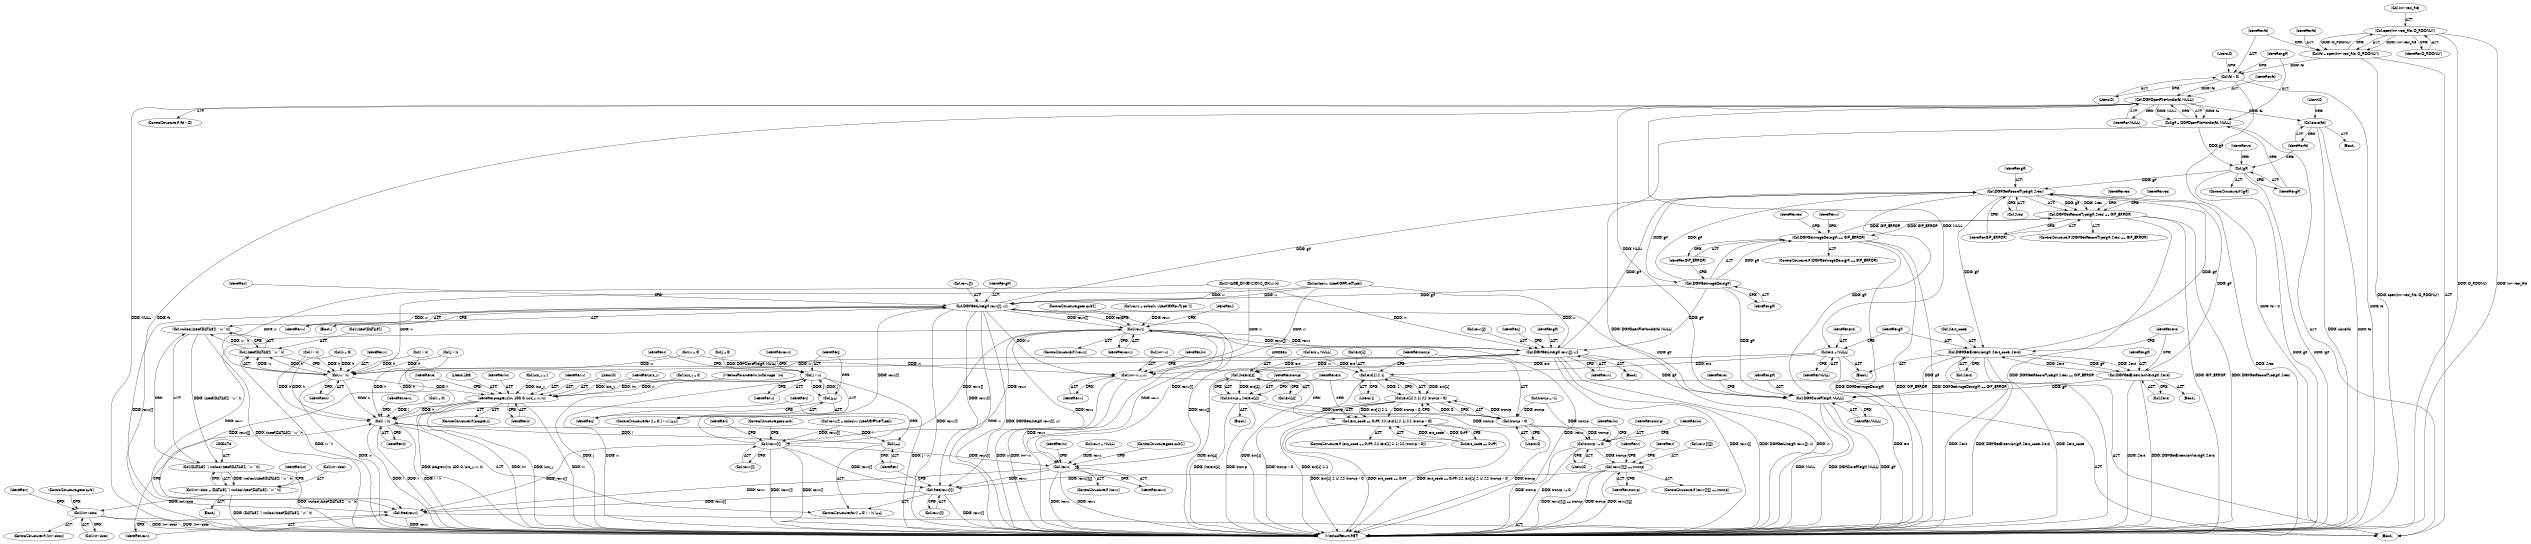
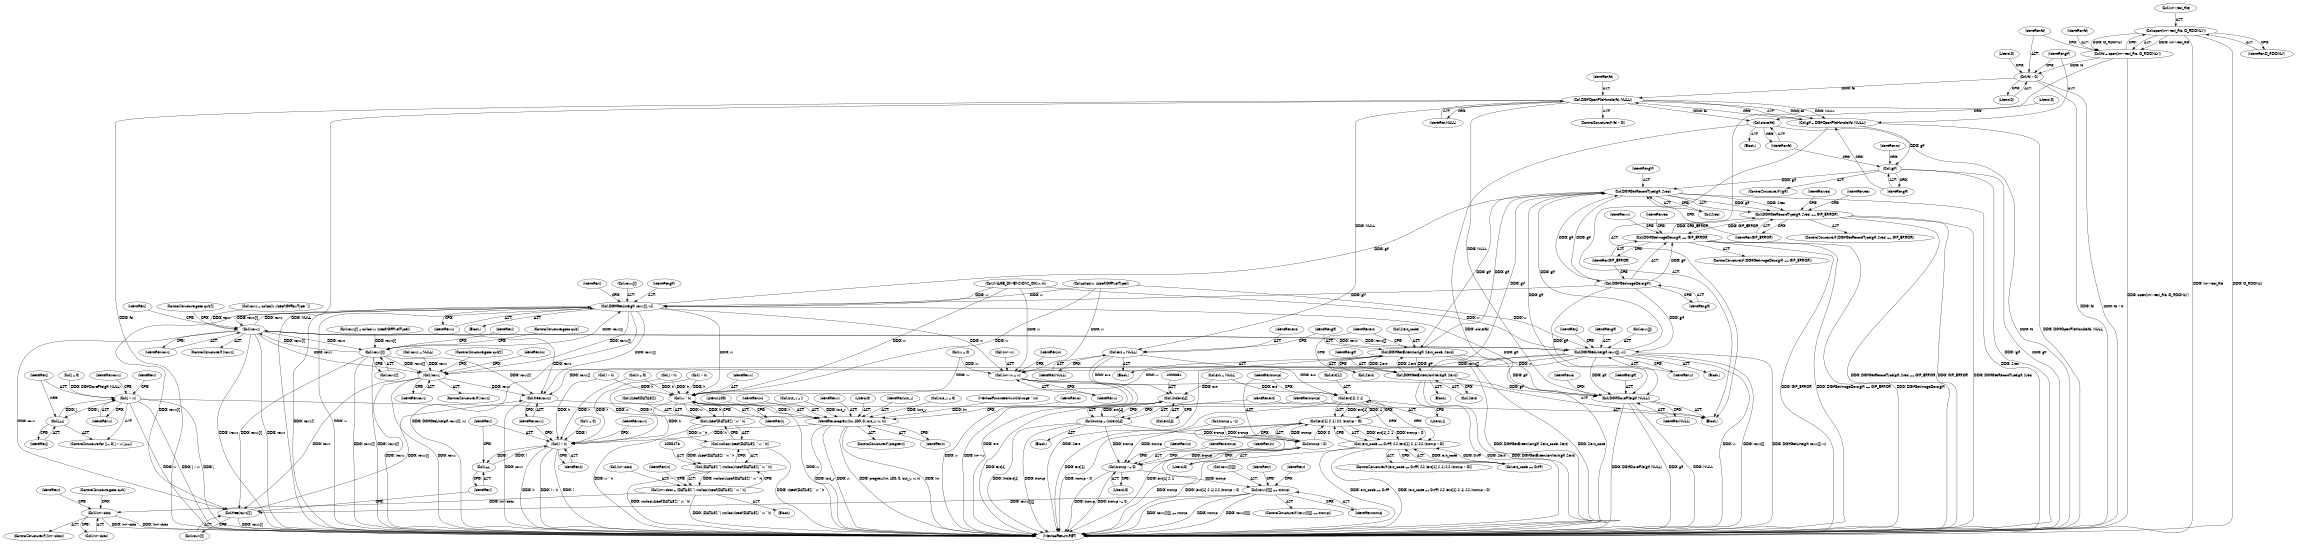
(1885, 226) -> (1693, 226)
(410, 320) -> (720, 332)
(852, 513) -> none
